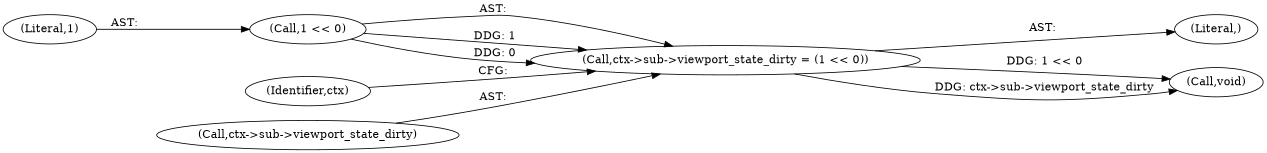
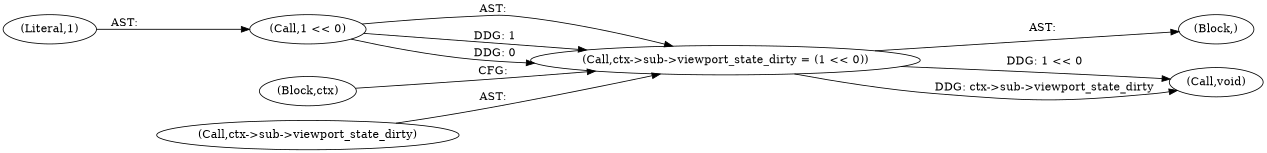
(1216, 29) -> (1216, 29)
(308, 91) -> (308, 91)
